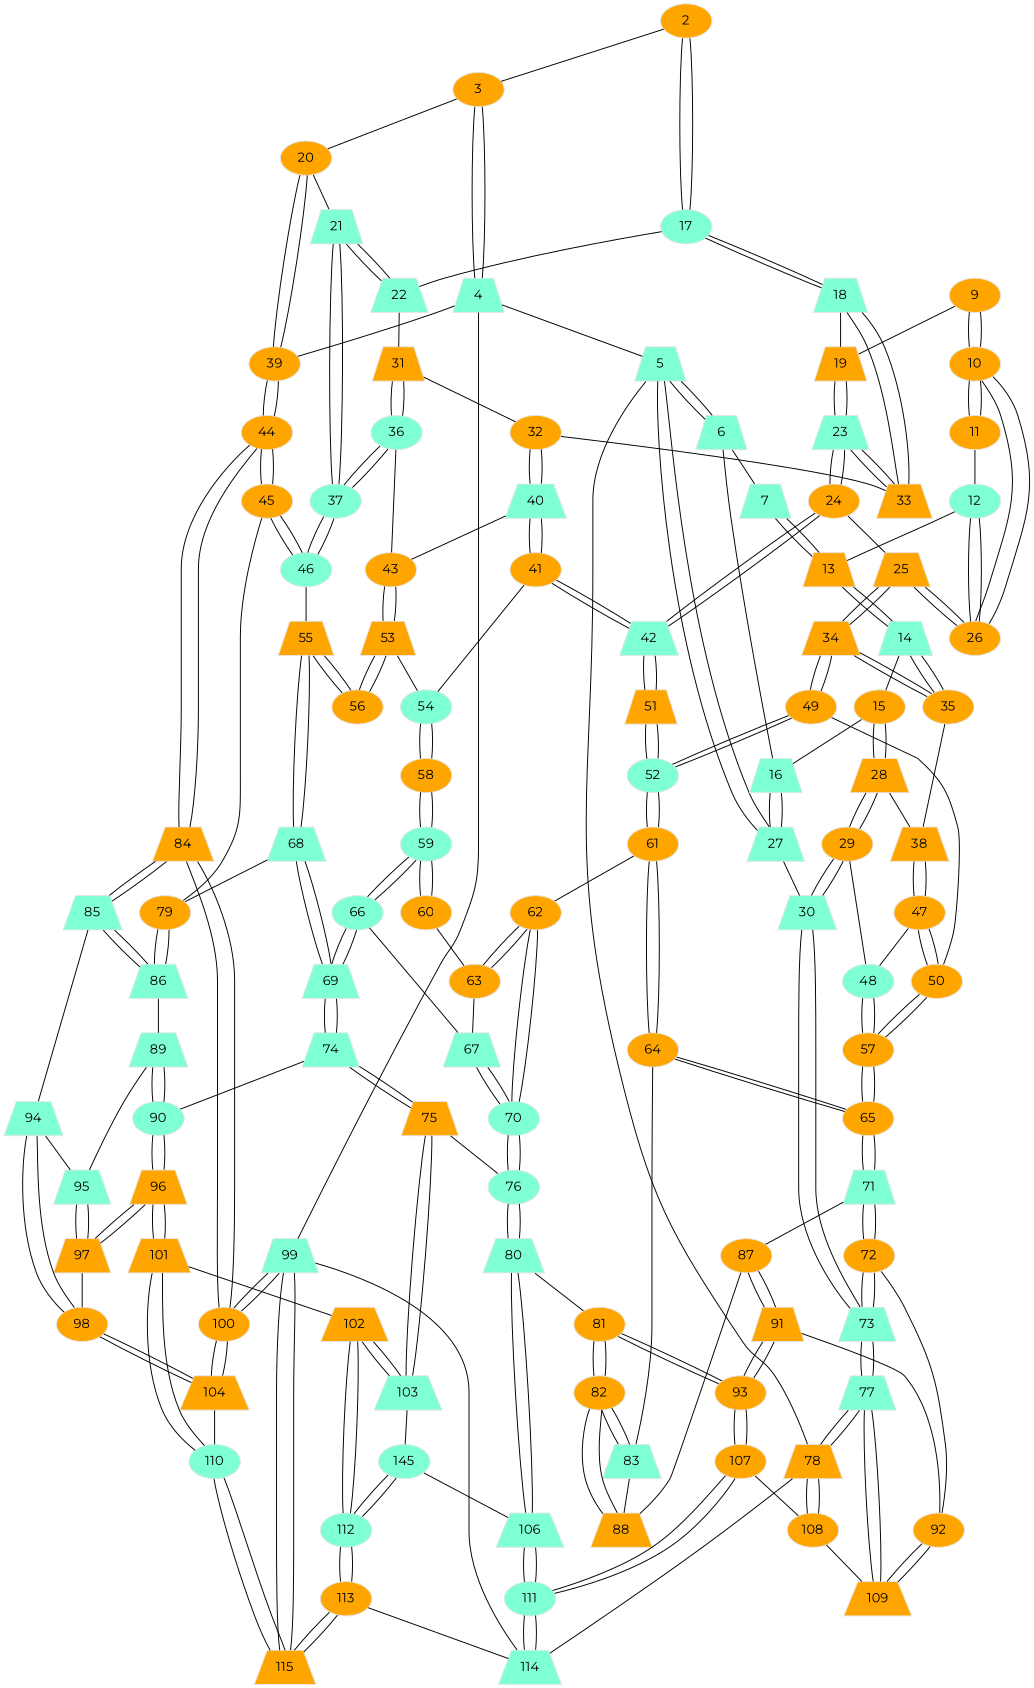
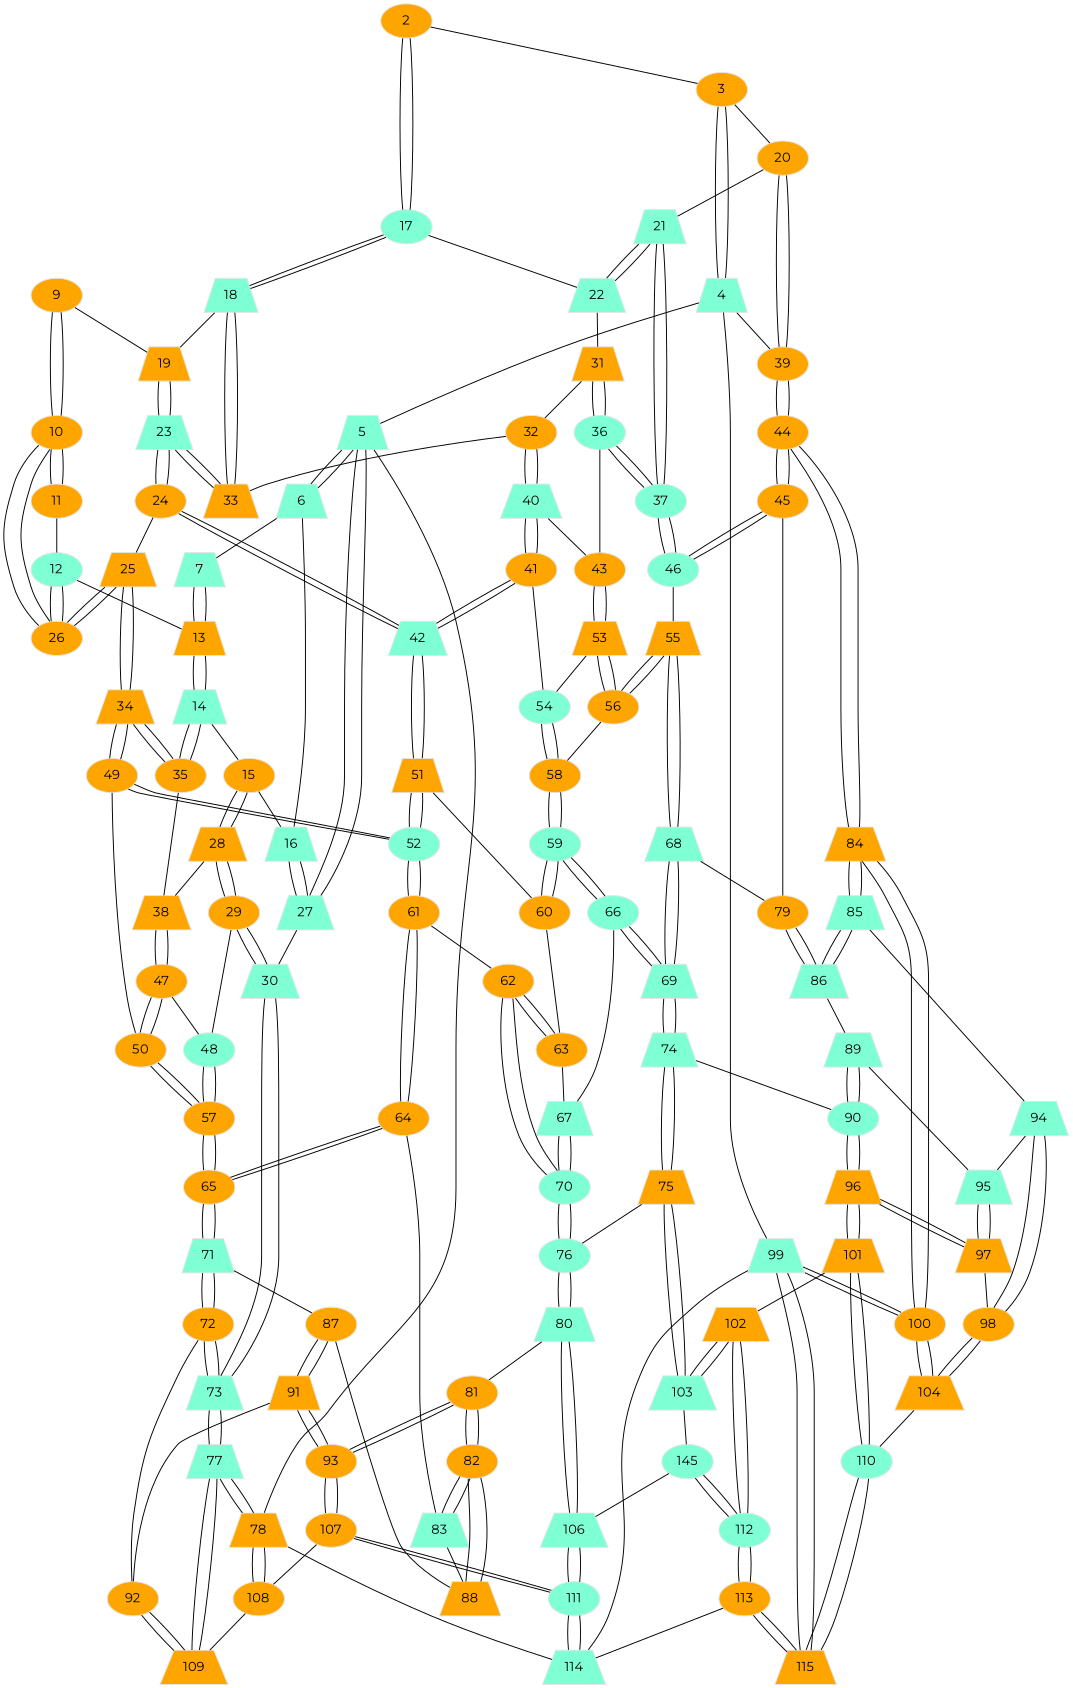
none -> (584, 741)
none -> (482, 845)
